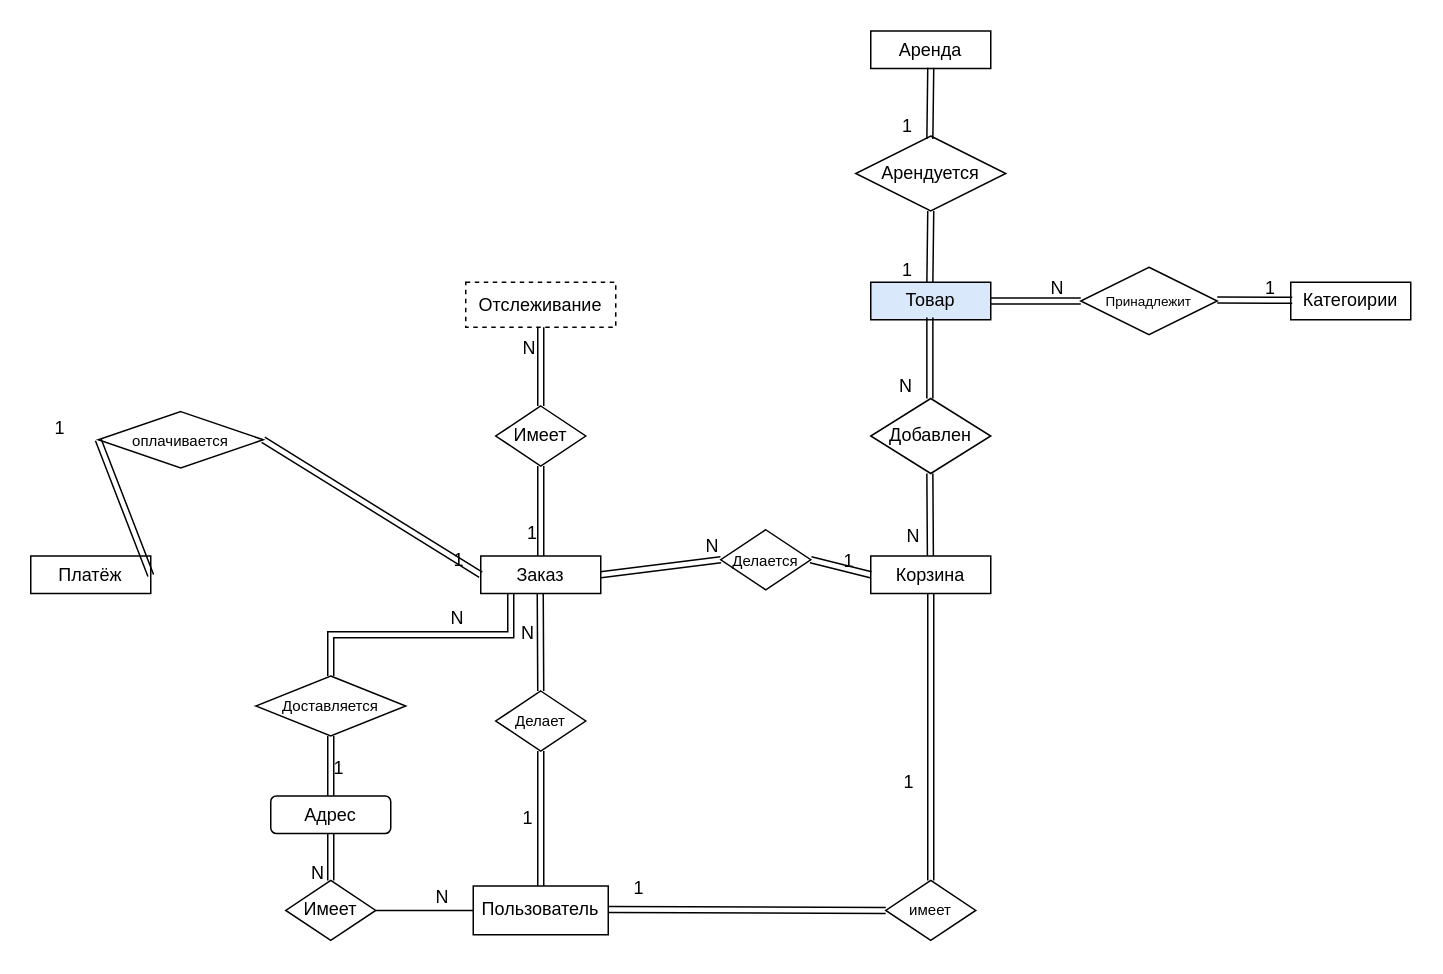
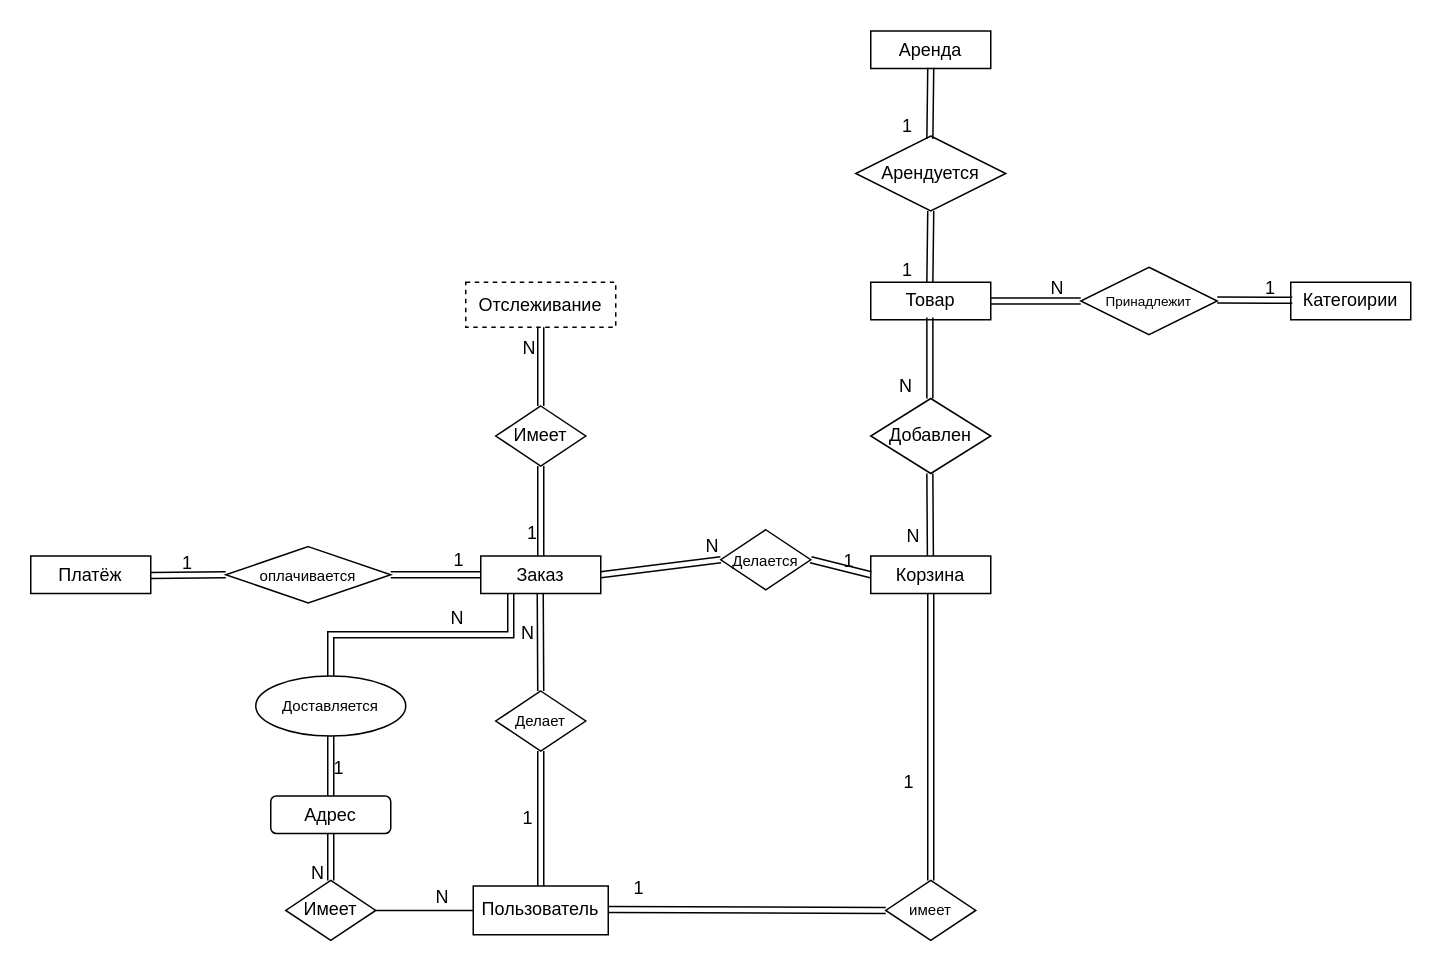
(931, 301) -> (931, 301)
(181, 440) -> (308, 575)
(331, 706) -> (331, 706)
